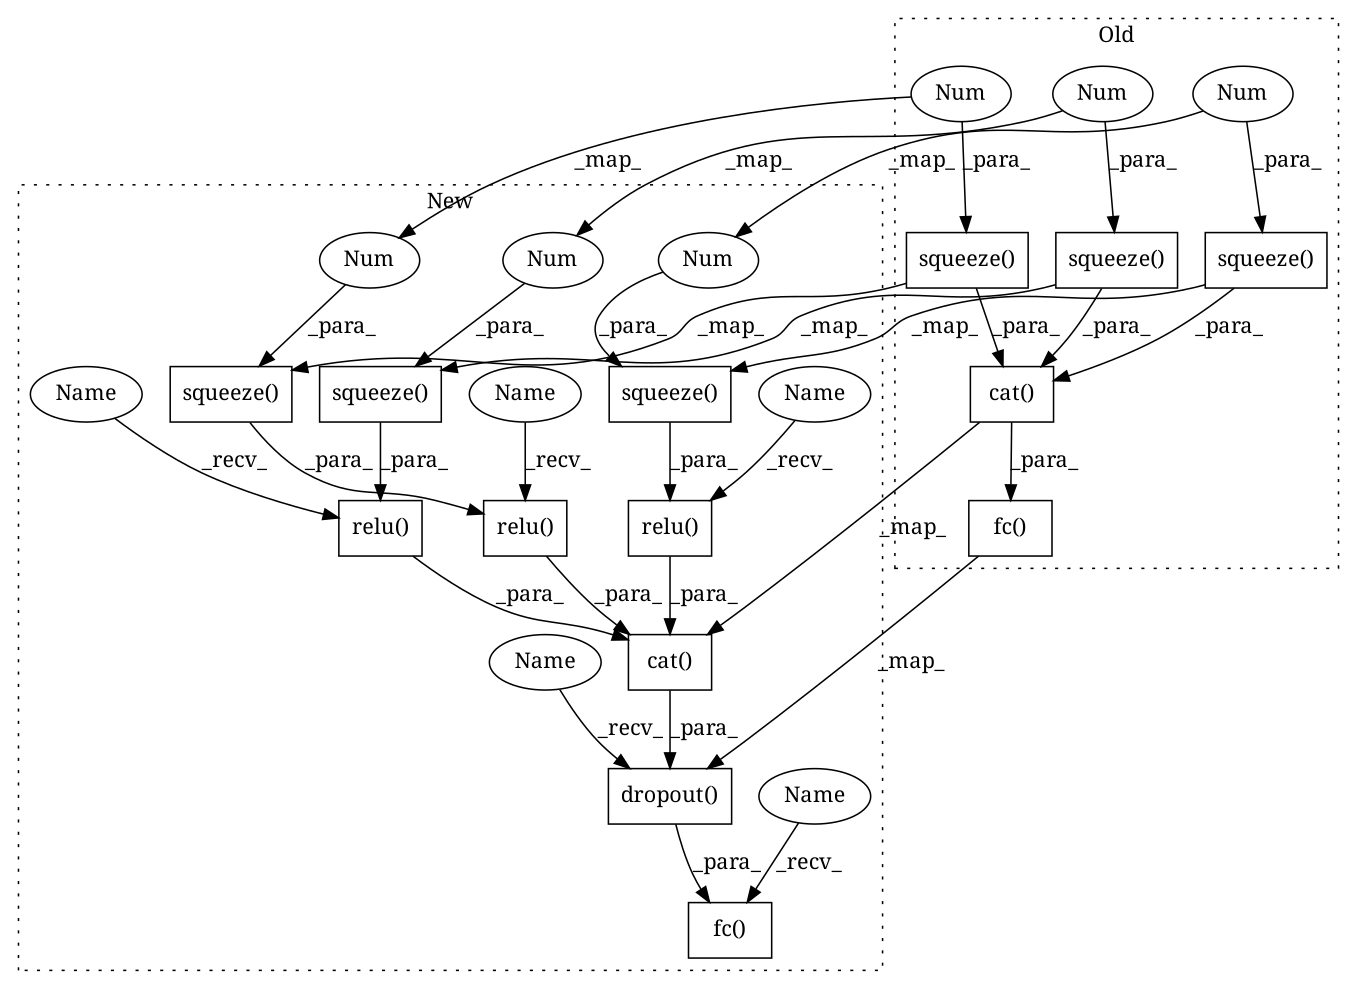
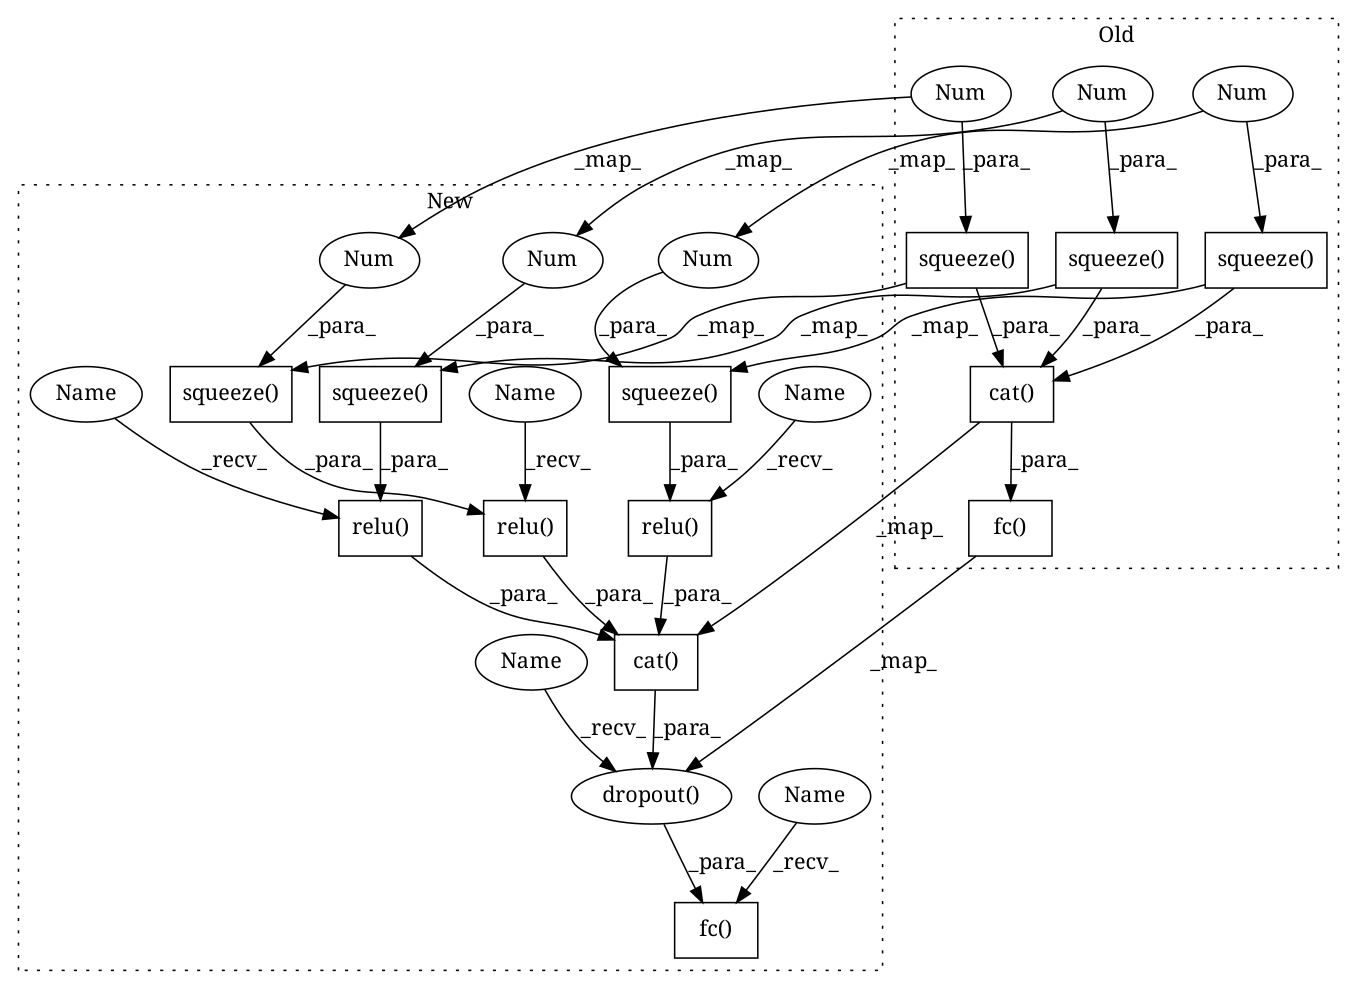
(670, 796) -> (652, 796)
